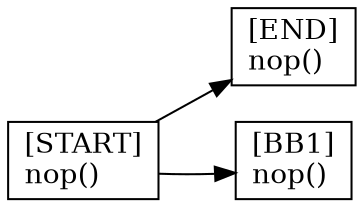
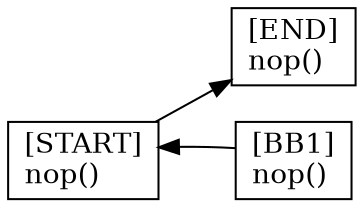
(187, 174) -> (207, 147)
